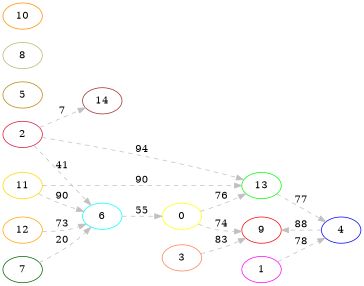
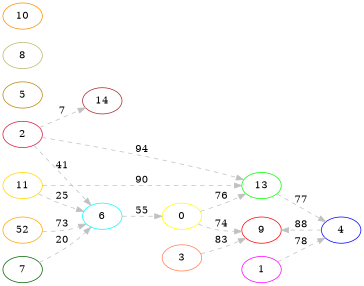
(62, 196) -> (62, 196)
(23, 230) -> (23, 230)
